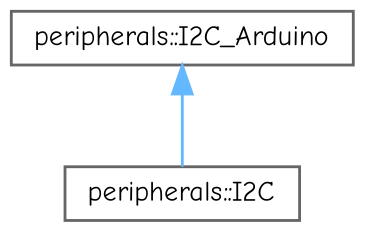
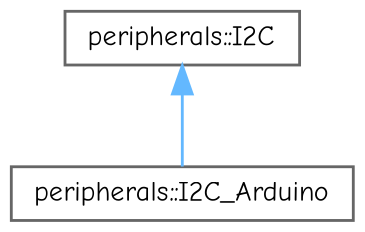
(182, 130) -> (182, 130)
